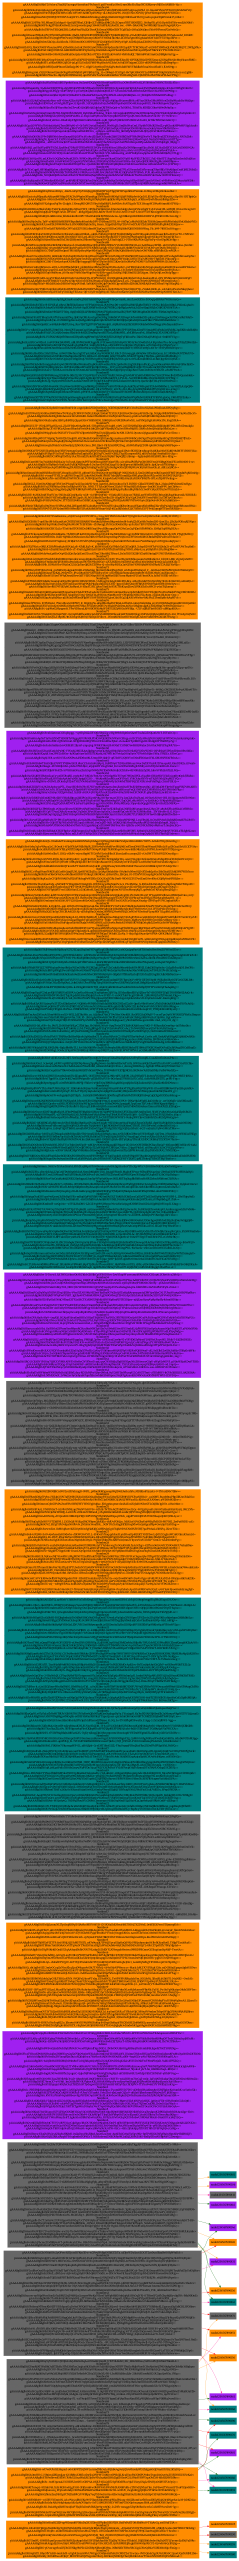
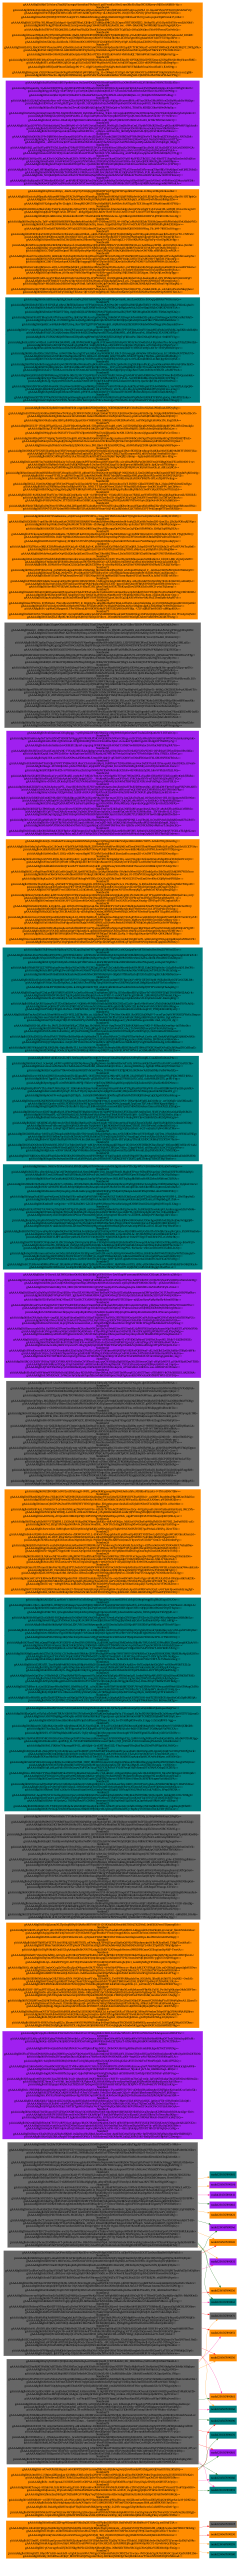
(223, 2195) -> (223, 2195)
none -> (223, 2215)
(223, 2397) -> (223, 2397)
(223, 2524) -> (223, 2524)
(223, 2535) -> (223, 2535)
